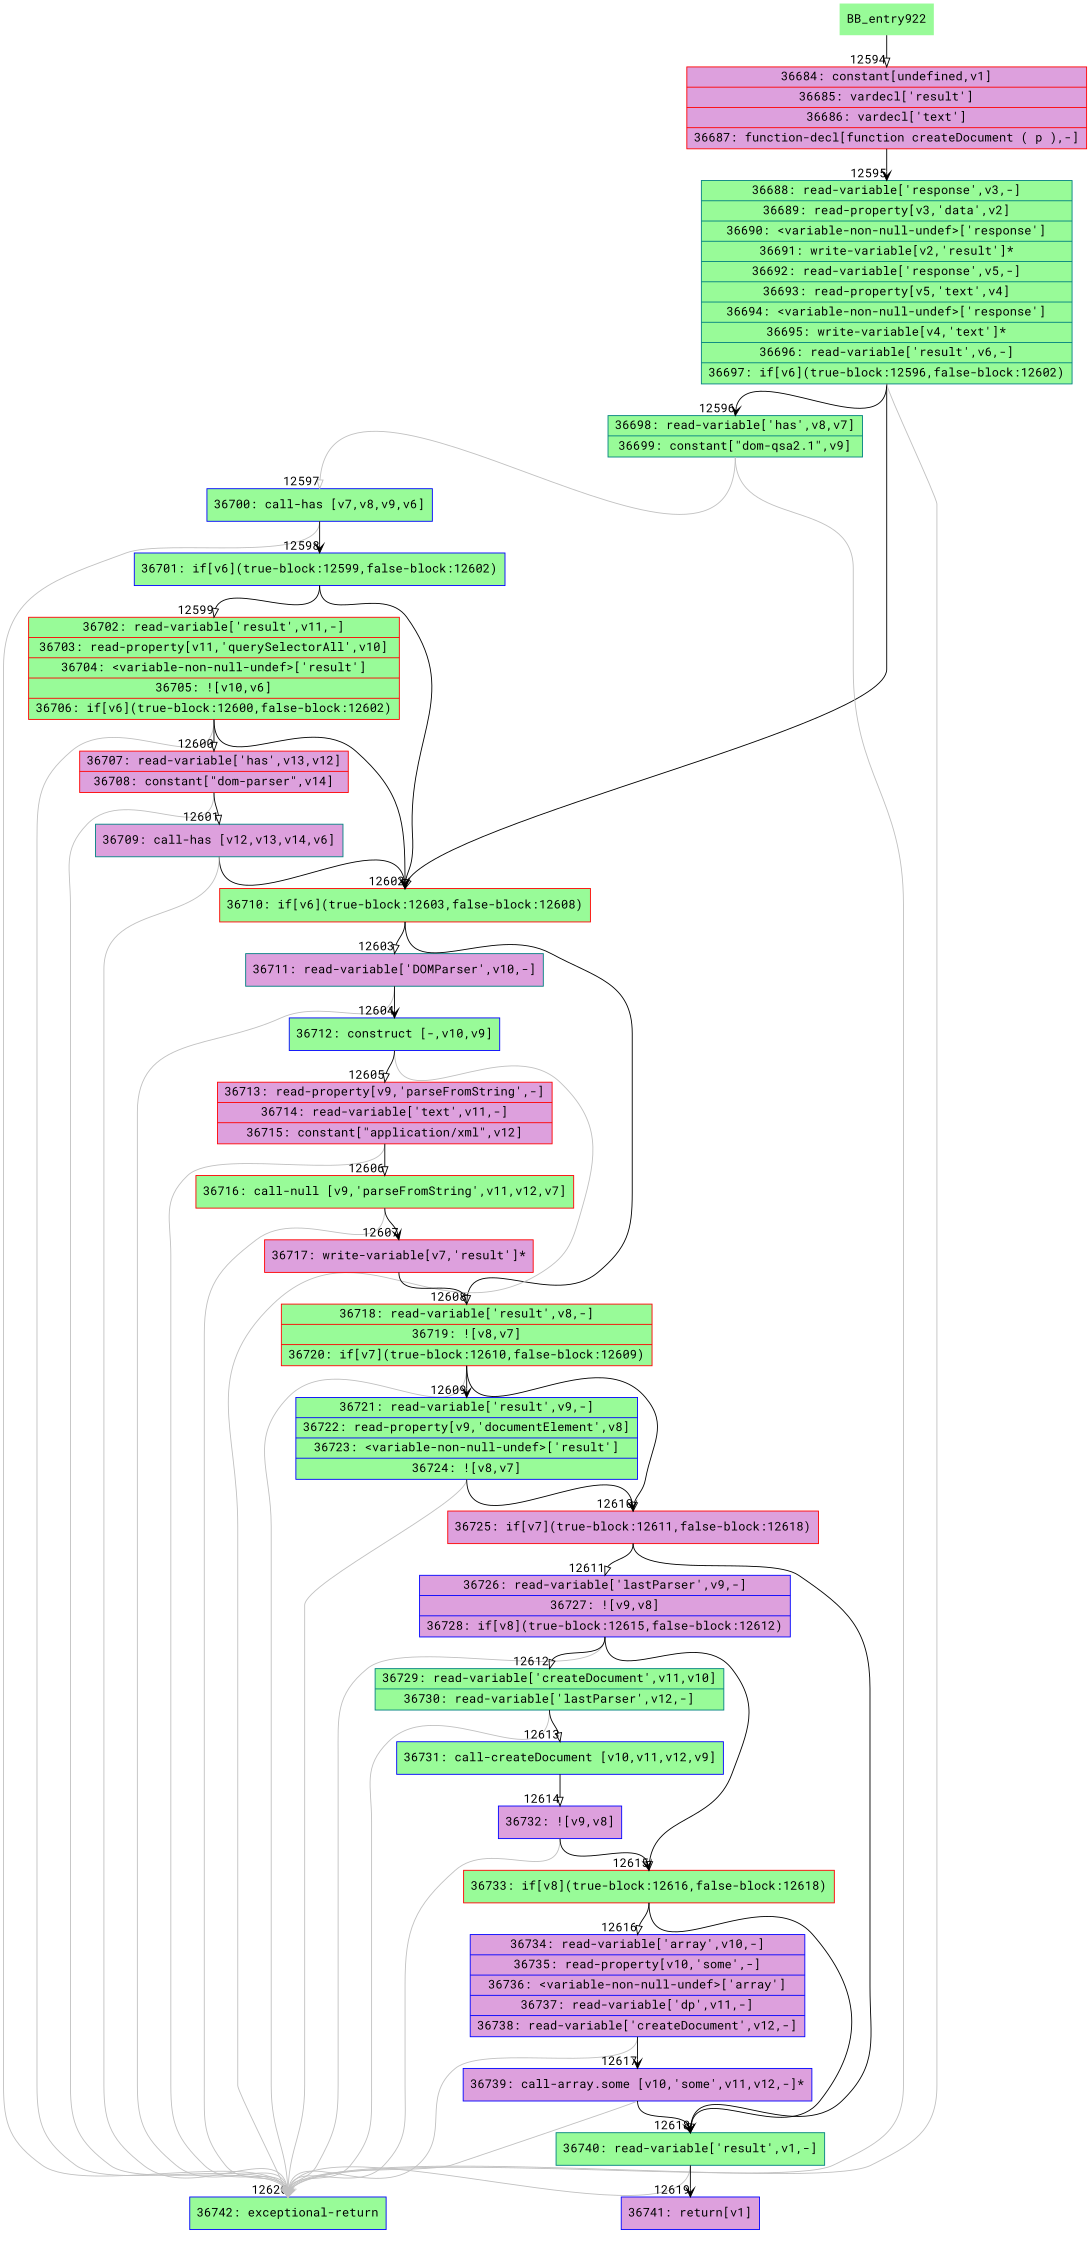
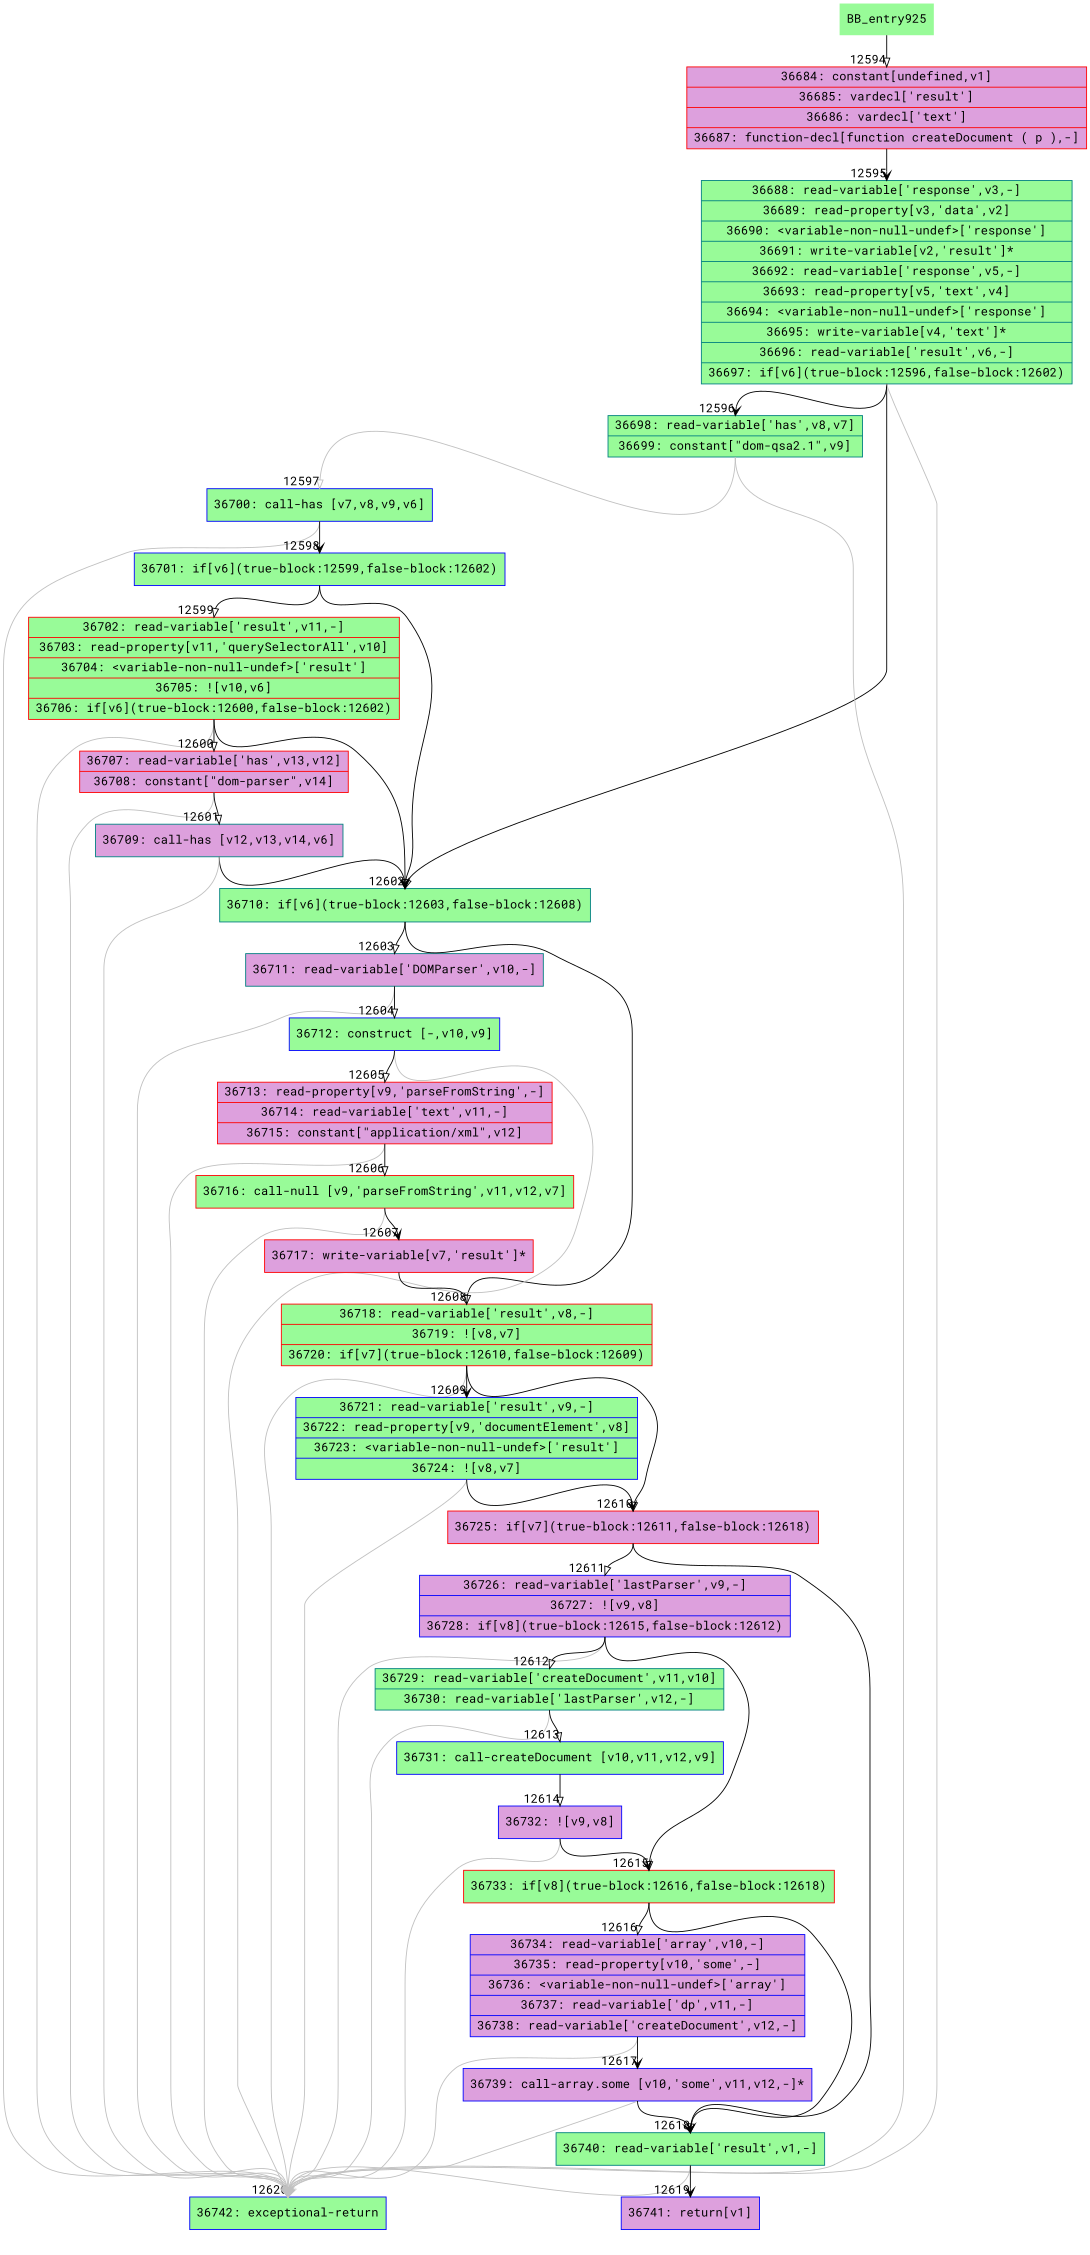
(887, 19) -> (887, 19)
(405, 905) -> (405, 905)
(394, 998) -> (394, 998)
